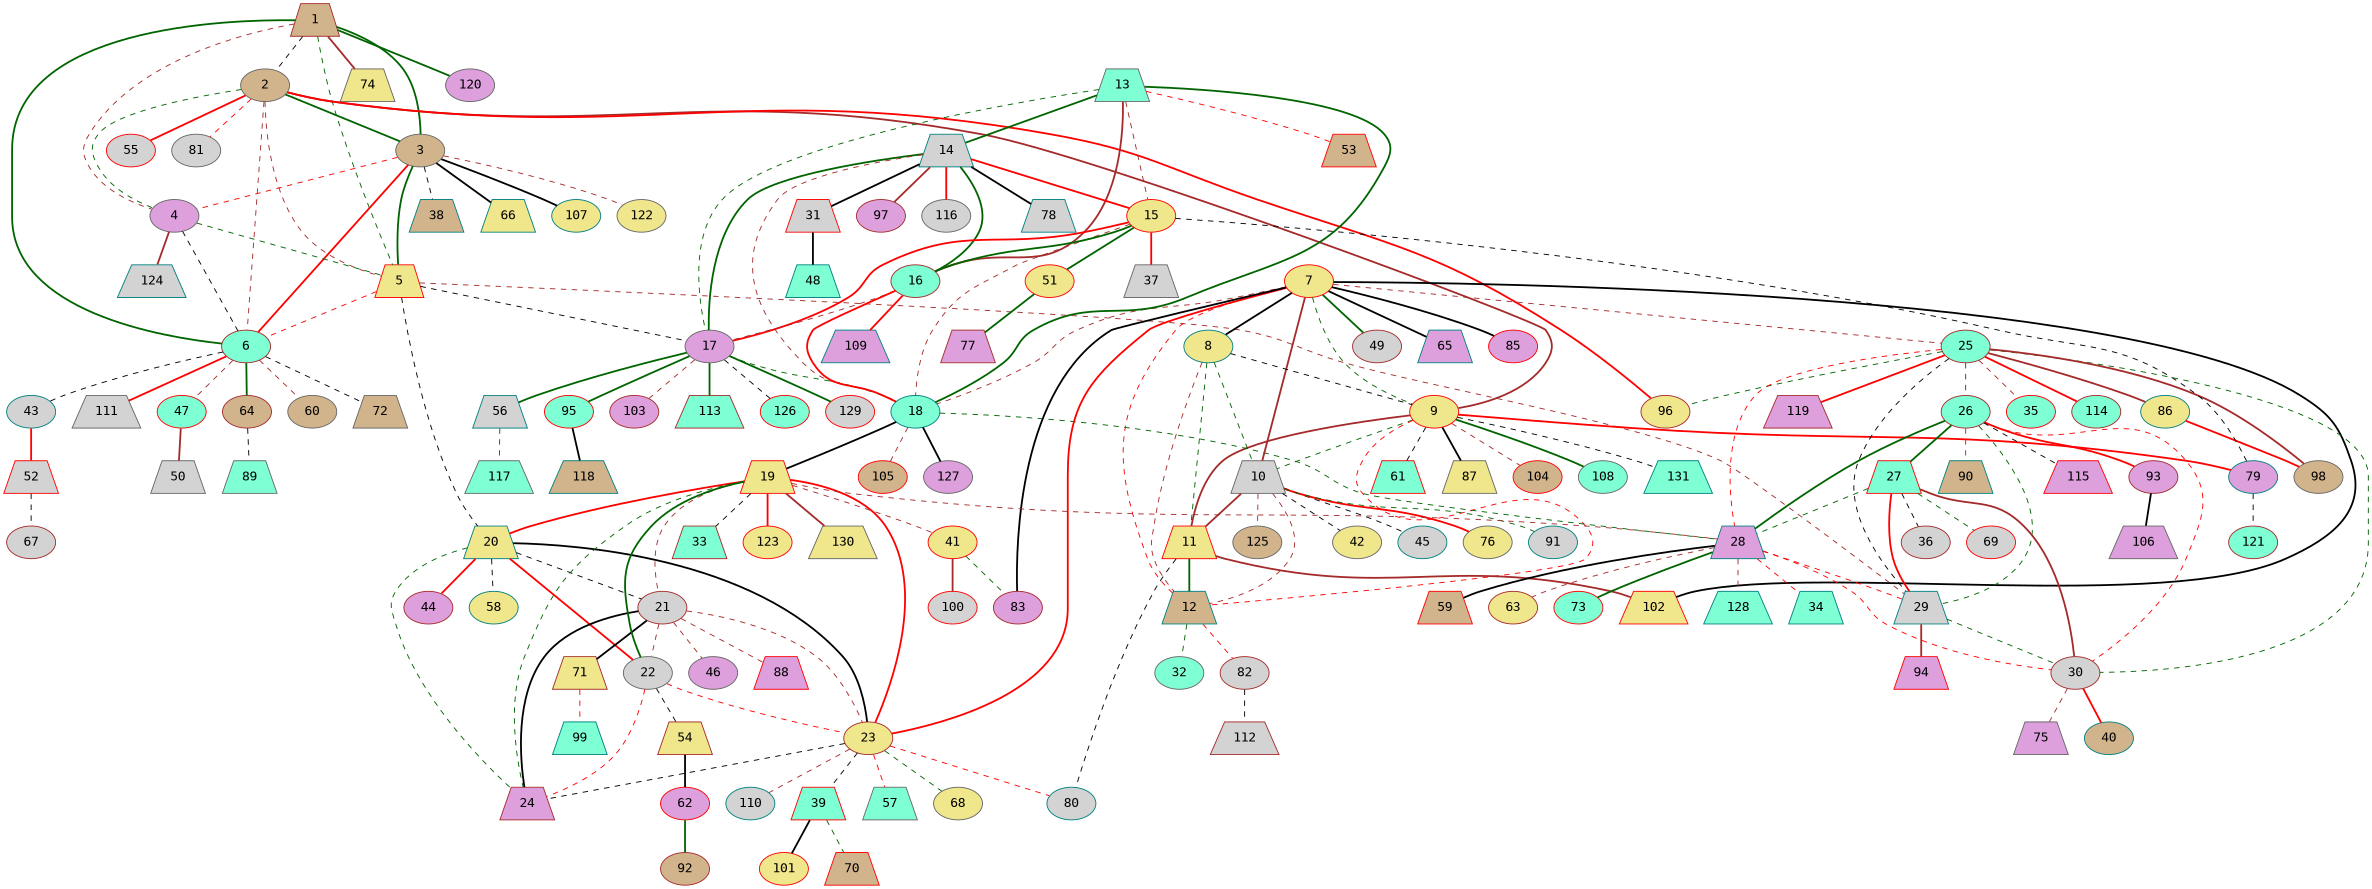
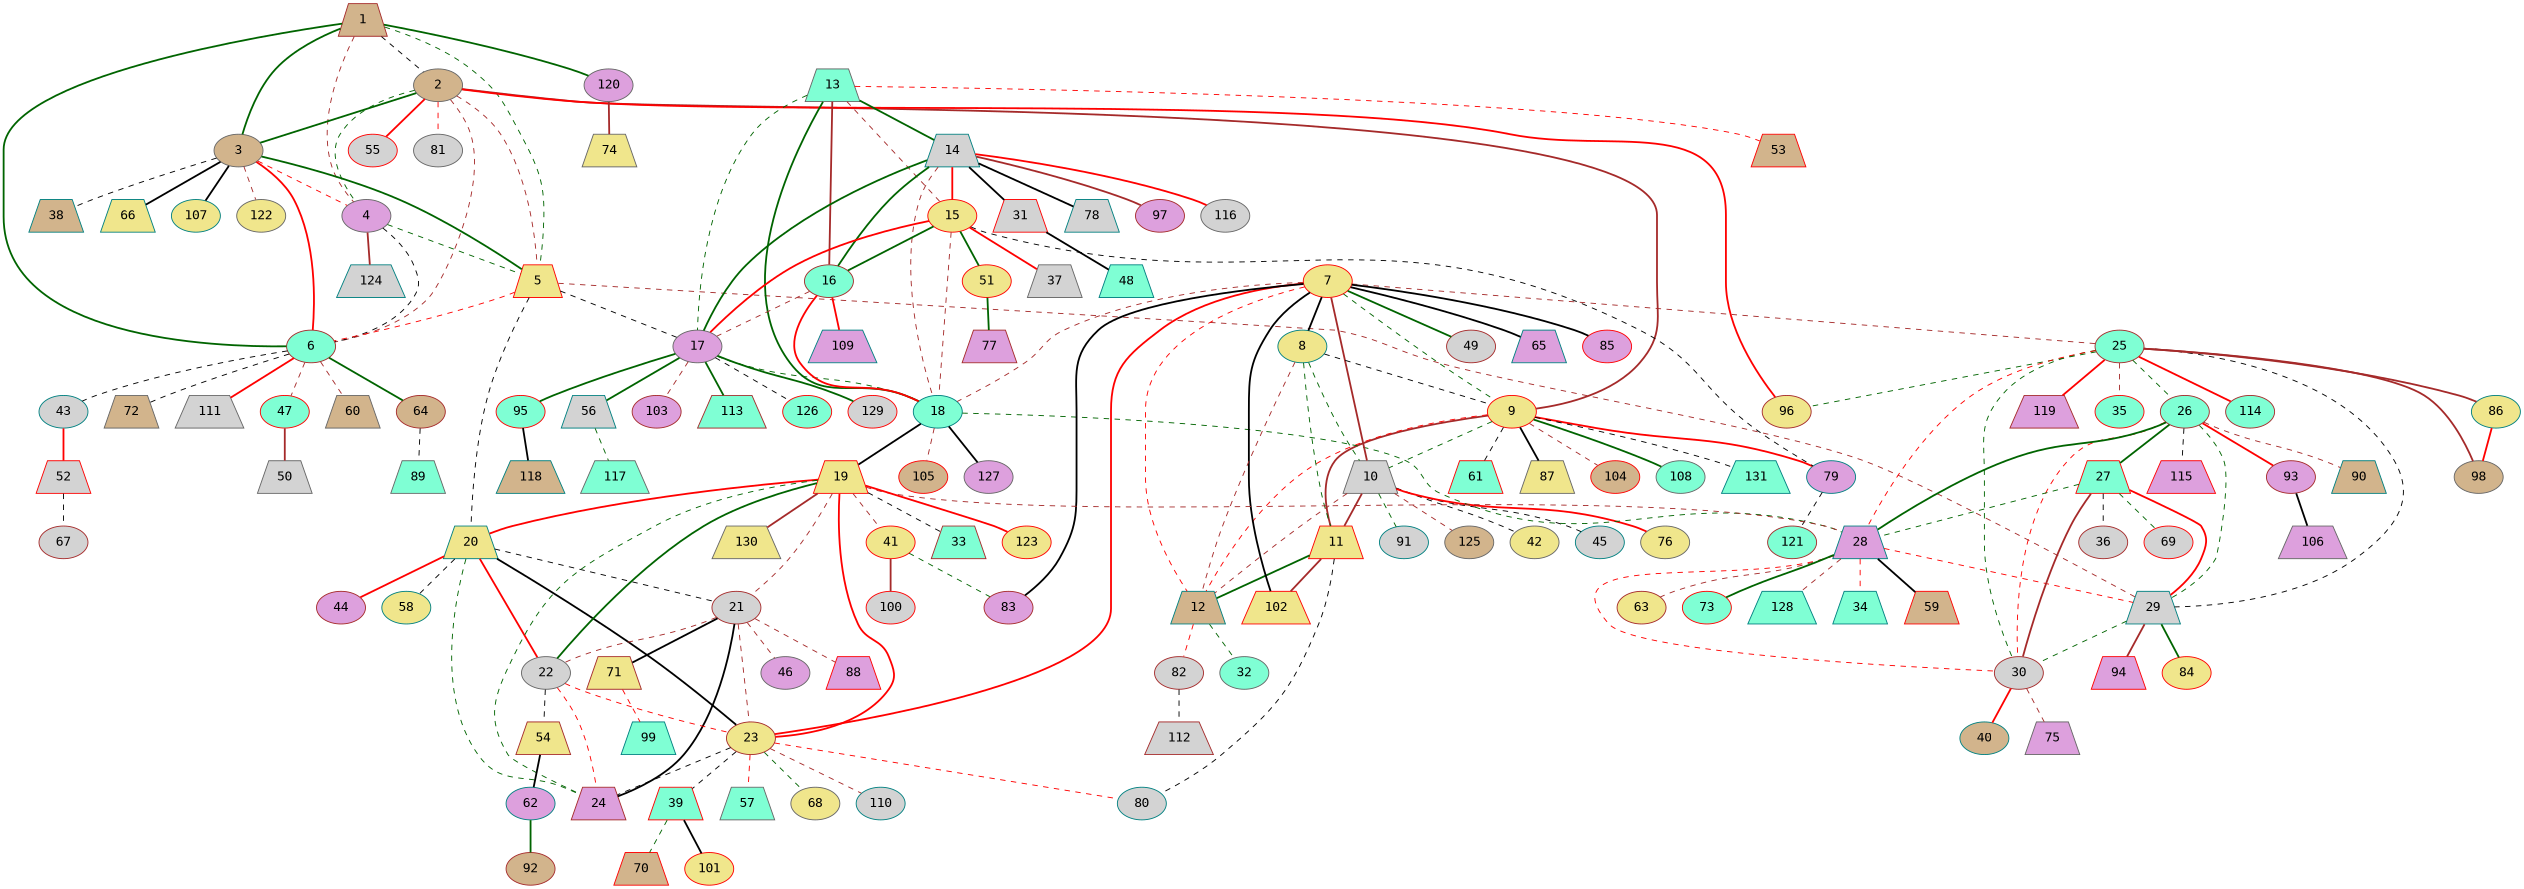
(341, 53) -> (609, 118)
(312, 412) -> (353, 412)
none -> (2187, 673)
(685, 804) -> (531, 804)
